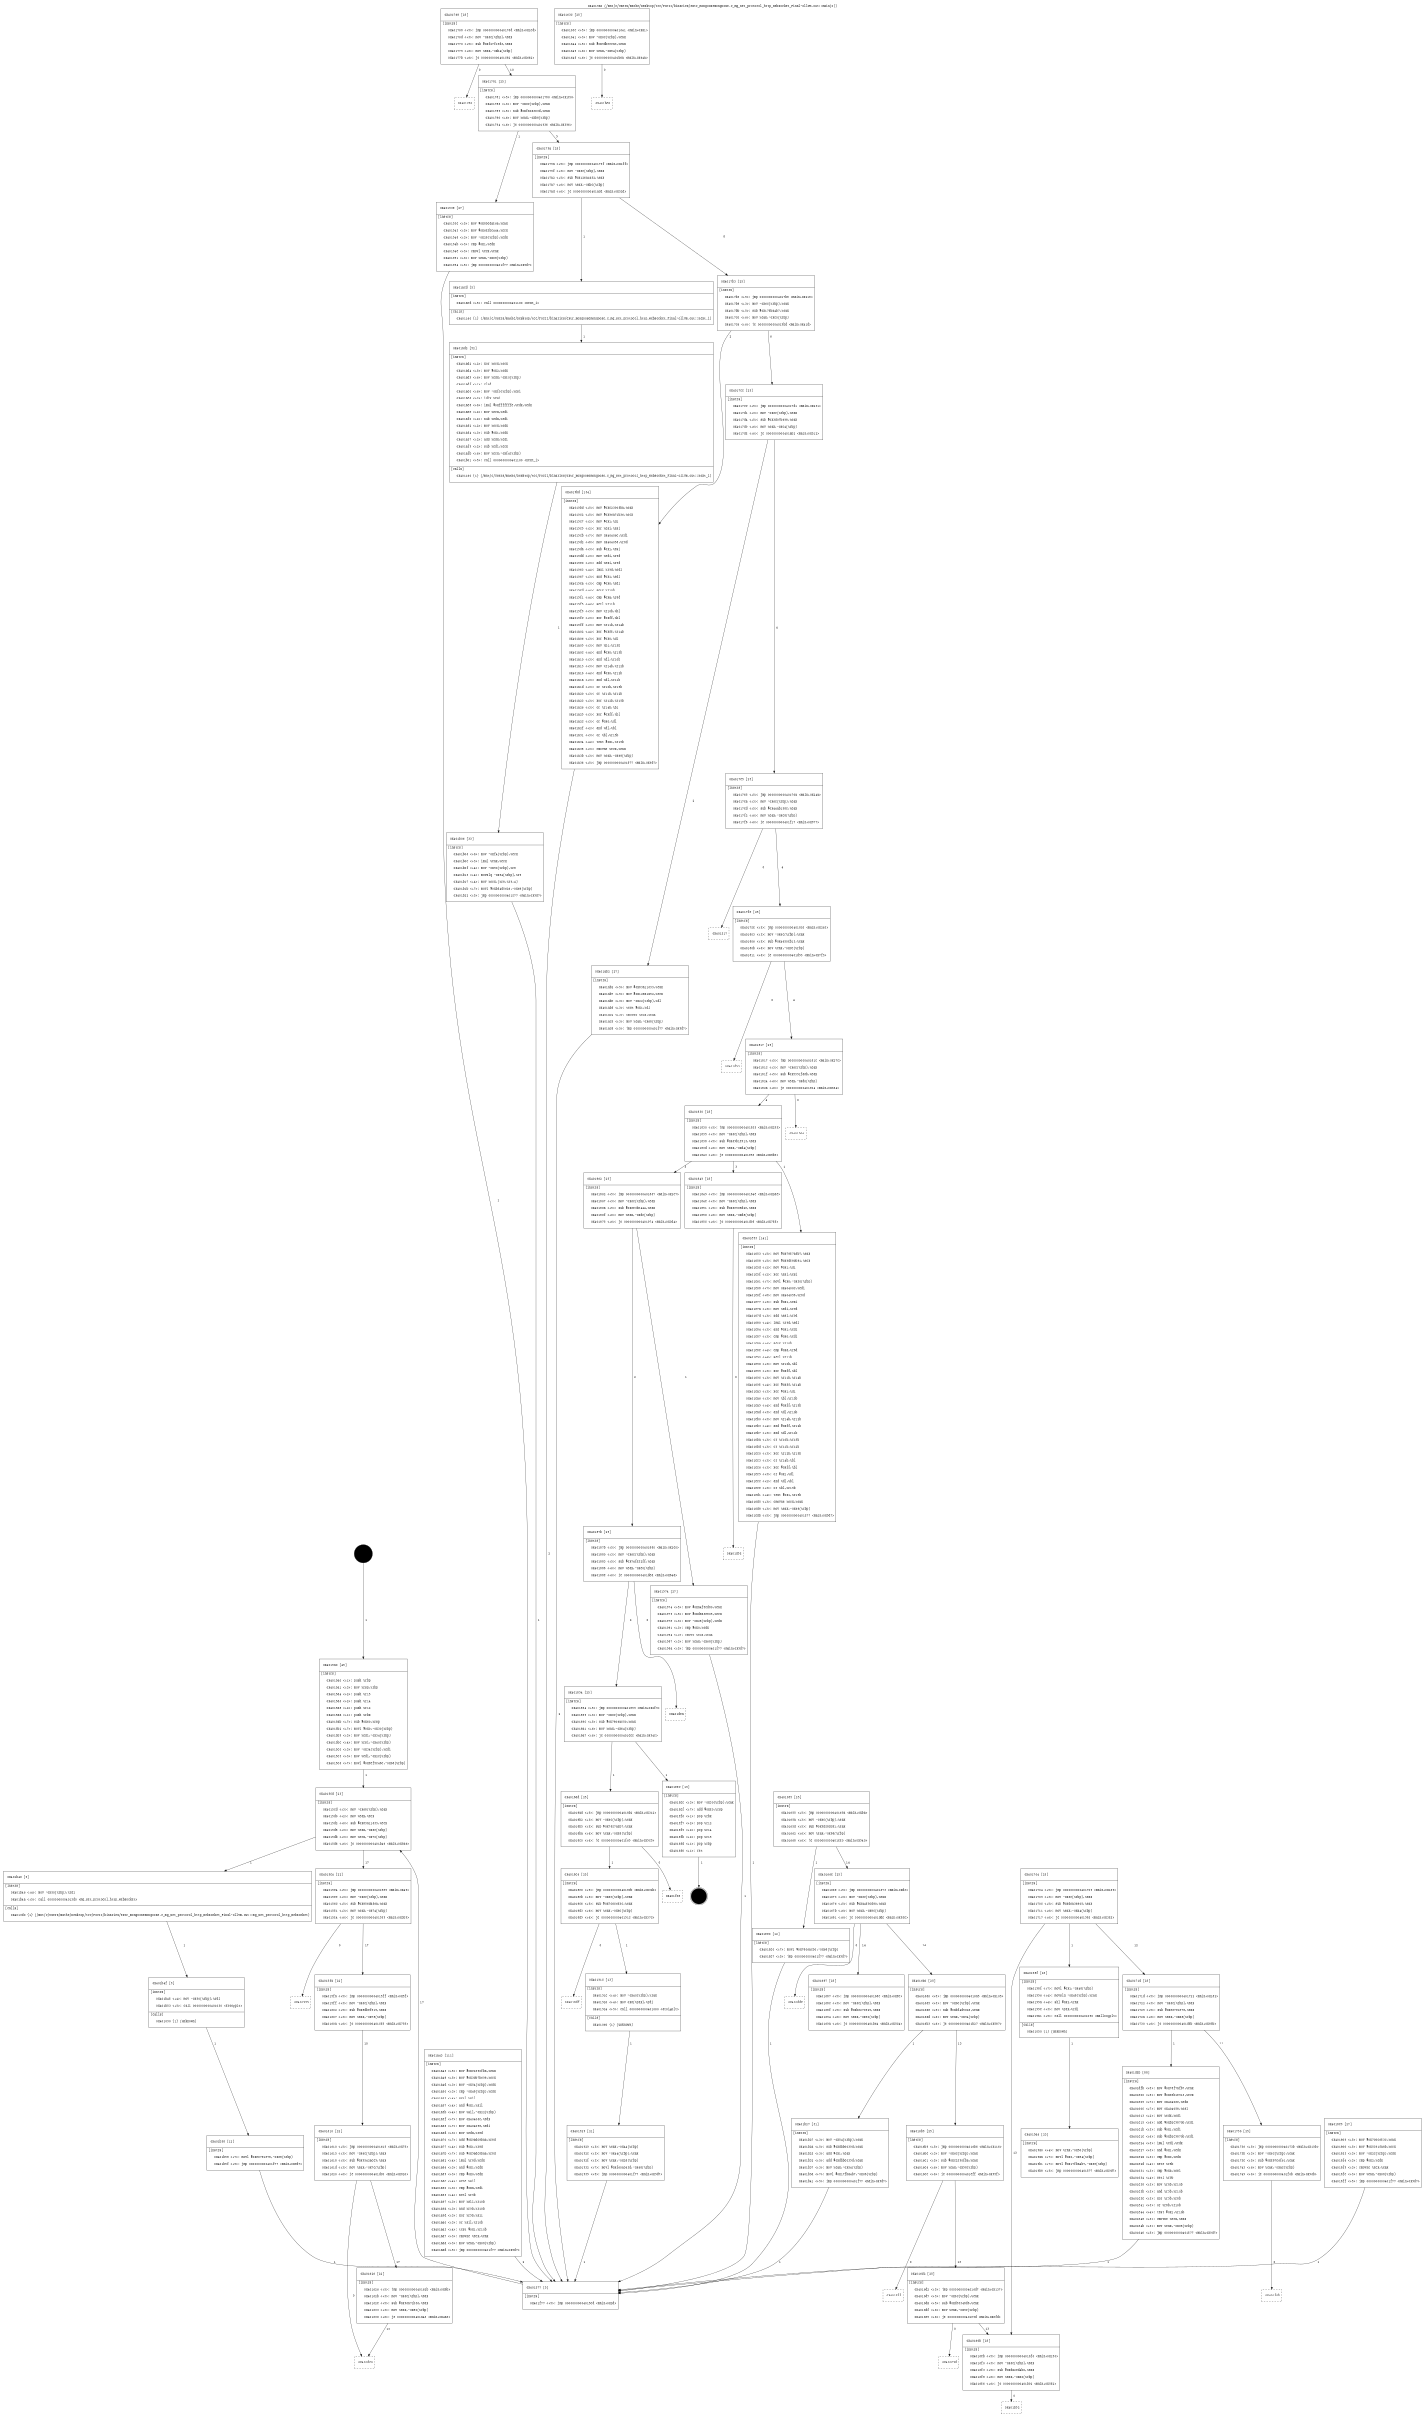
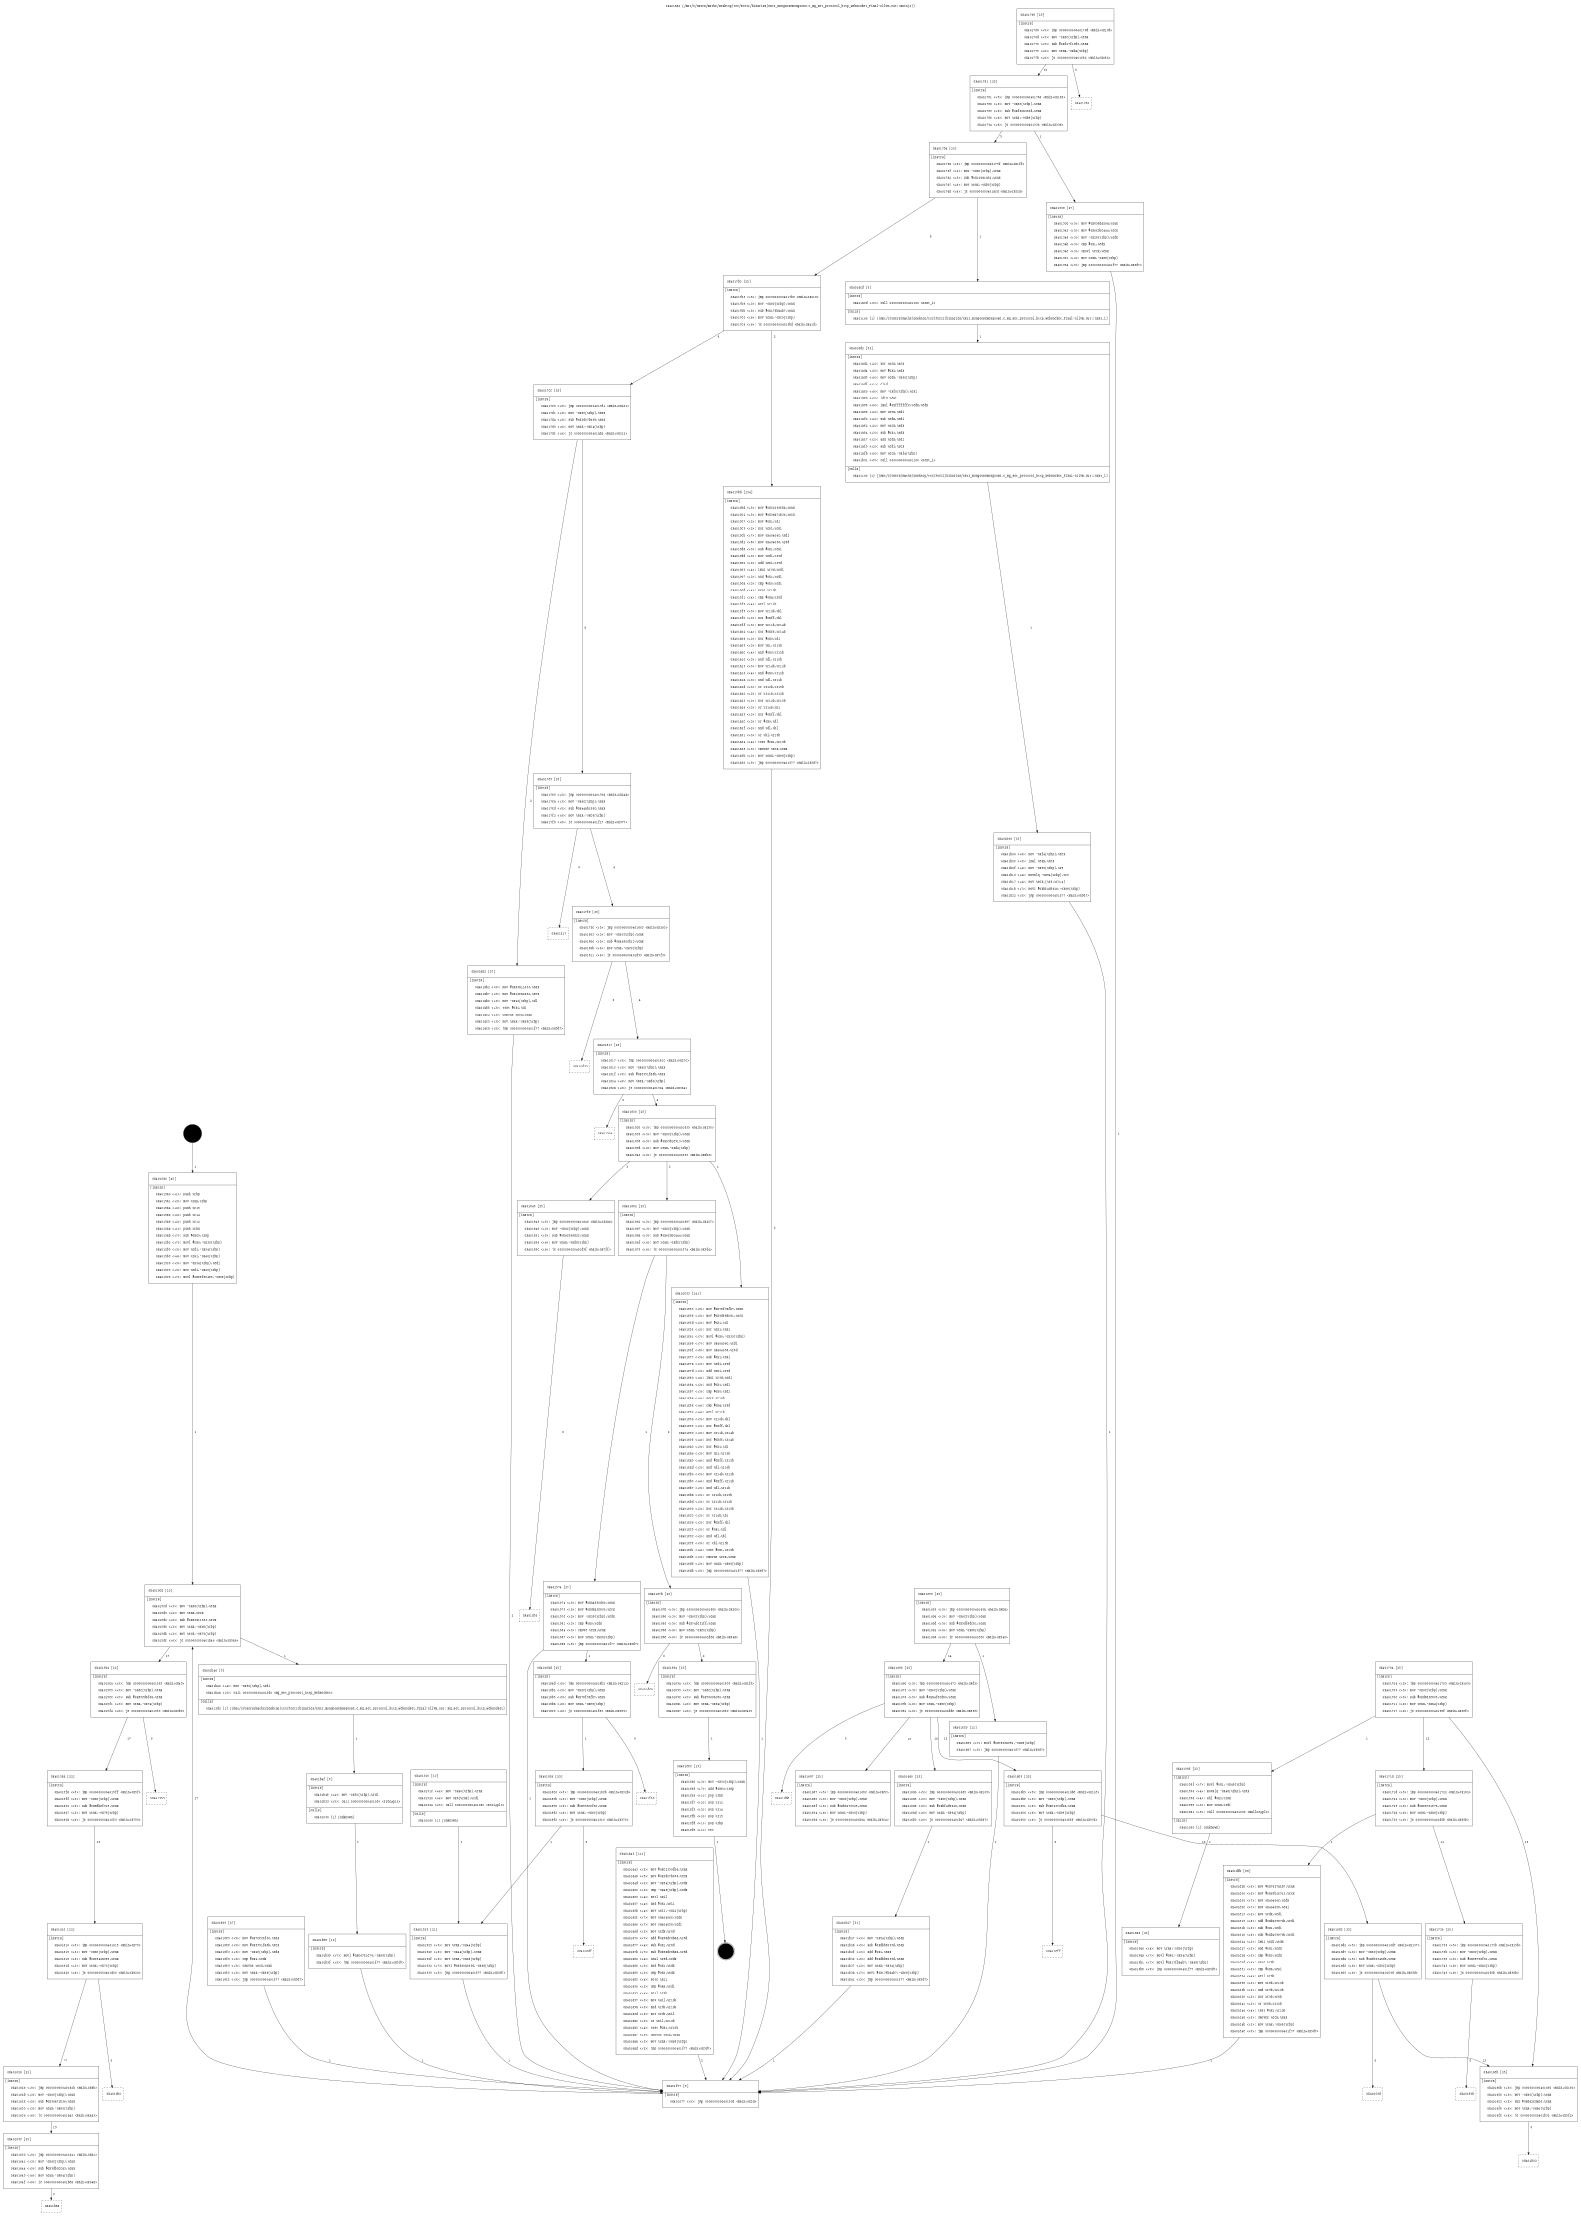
(611, 1765) -> (587, 1655)
(621, 1948) -> (522, 1874)
(956, 2077) -> (959, 1760)
(379, 2339) -> (51, 2126)
